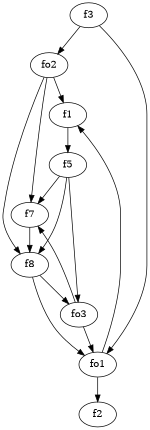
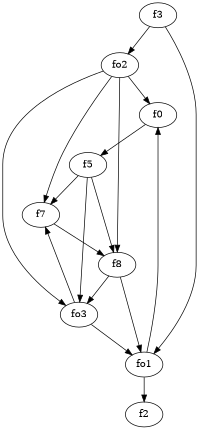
(68, 115) -> (158, 115)
none -> (3, 171)
